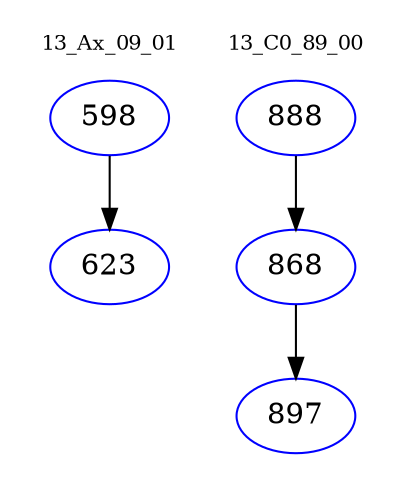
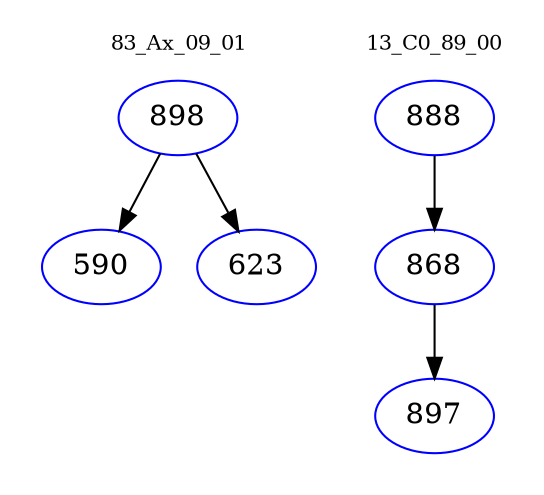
(110, 44) -> (179, 44)
(110, 118) -> (178, 118)
none -> (101, 267)
